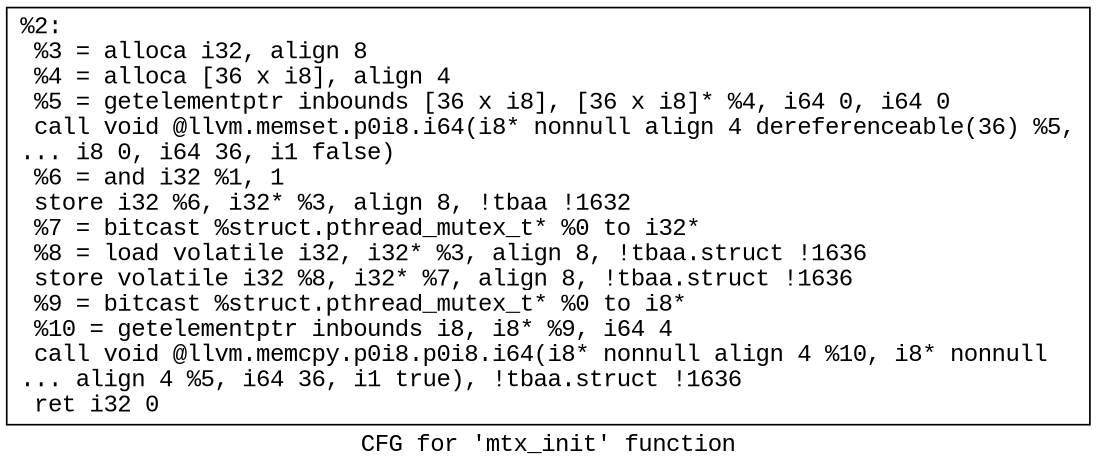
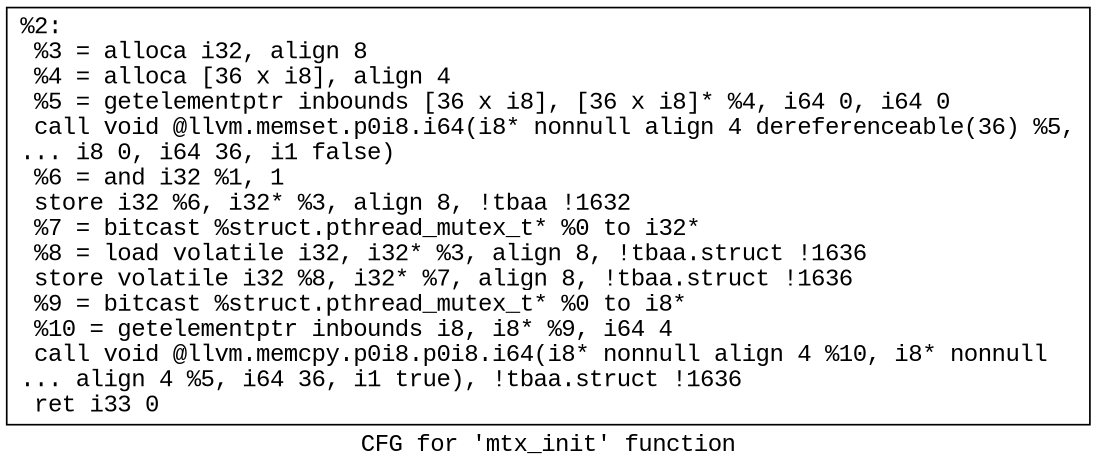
(90, 405) -> (90, 405)
